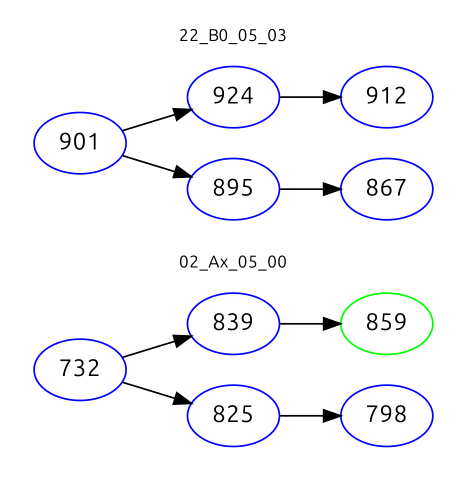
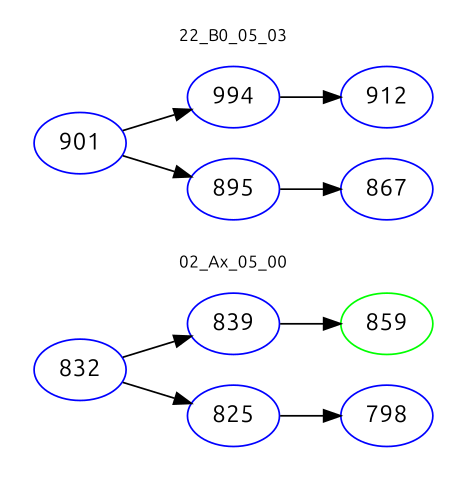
(233, 97) -> (233, 97)
(80, 370) -> (80, 370)
